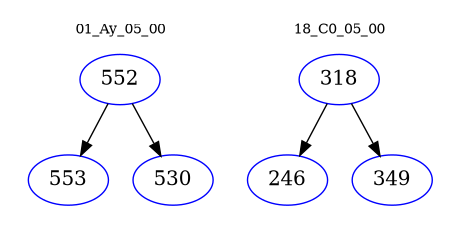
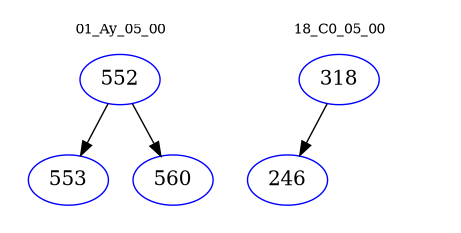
(173, 180) -> (173, 180)
(392, 180) -> none
